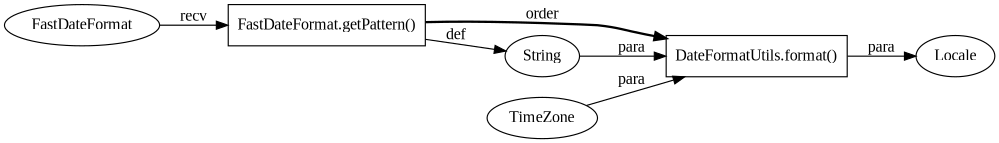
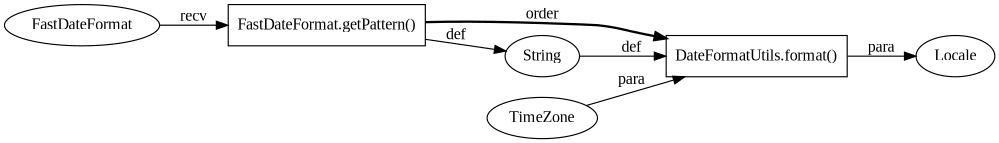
(632, 48) -> (632, 48)
